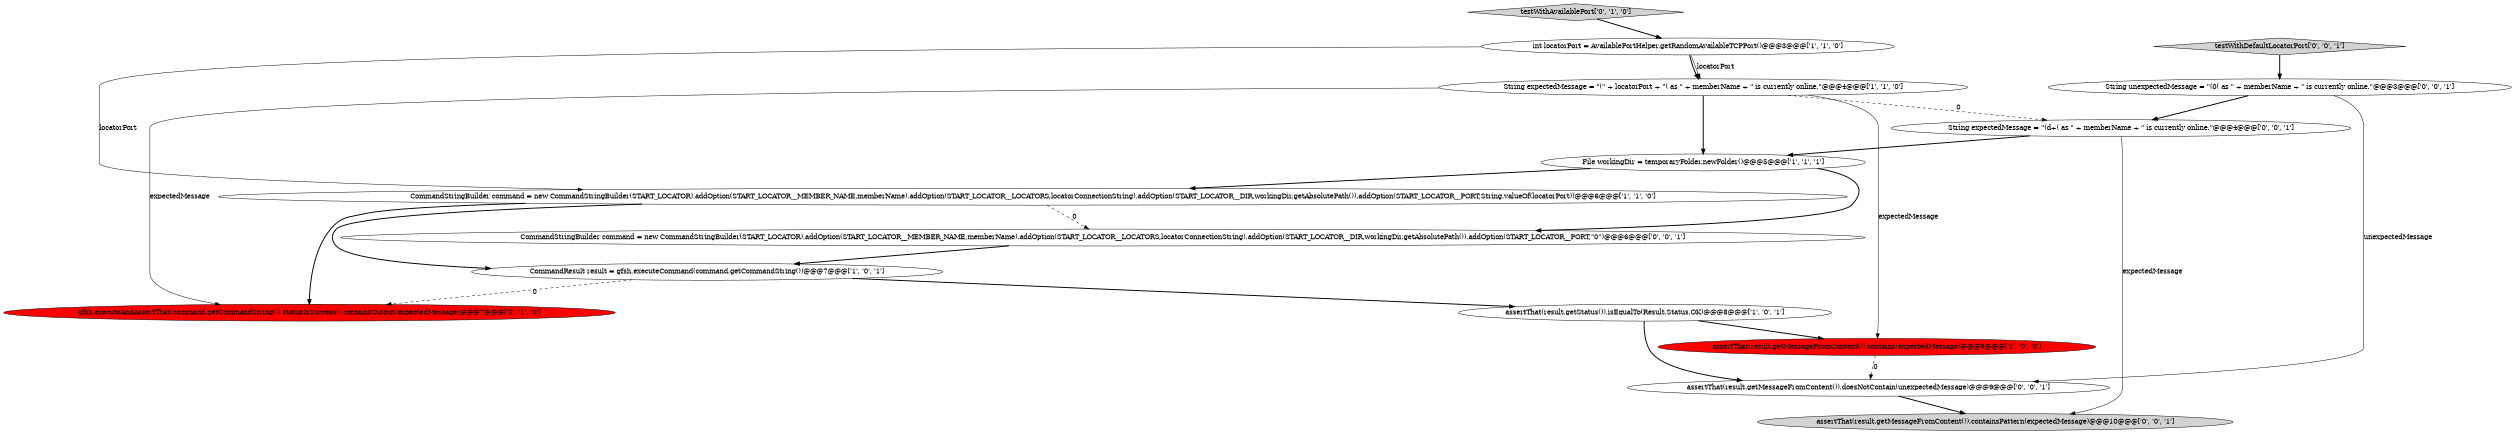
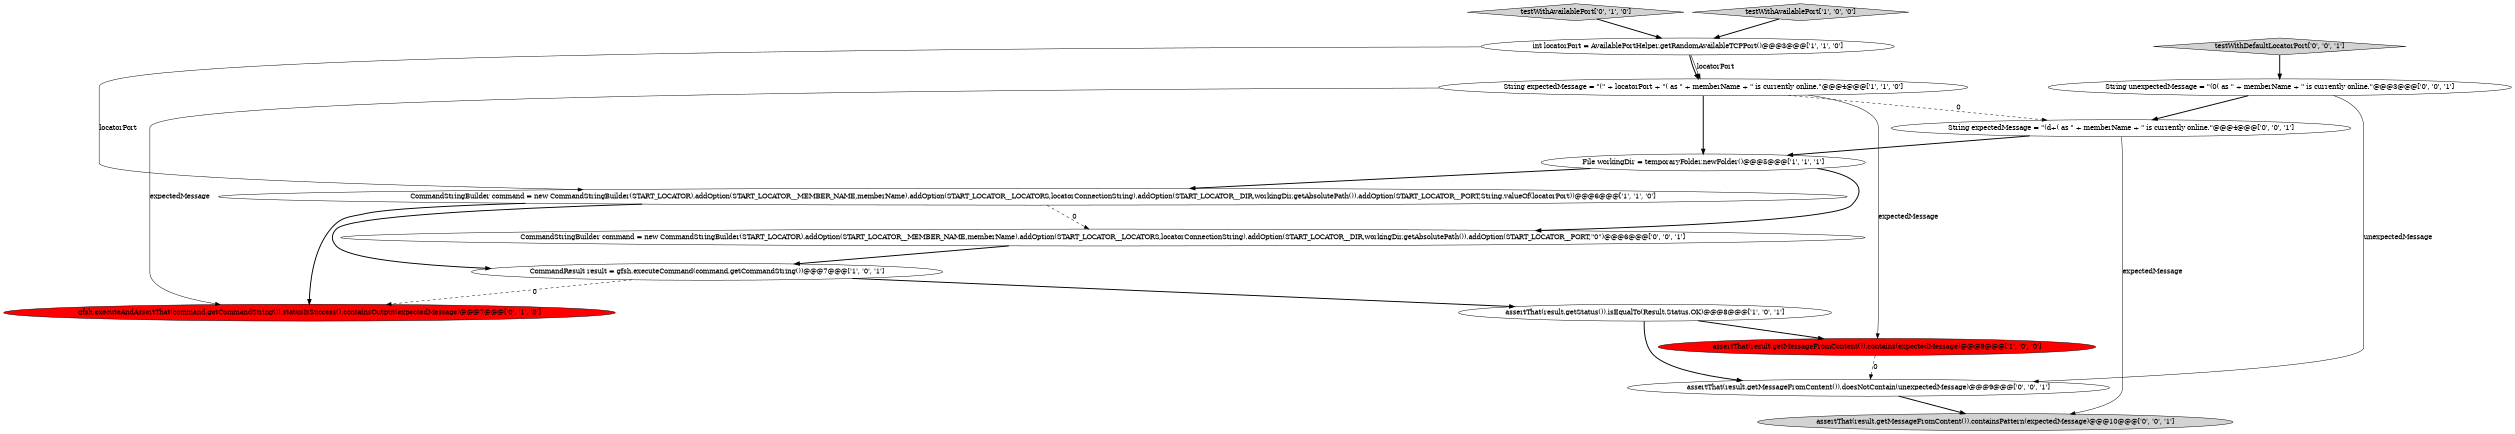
none -> (1800, 12)
